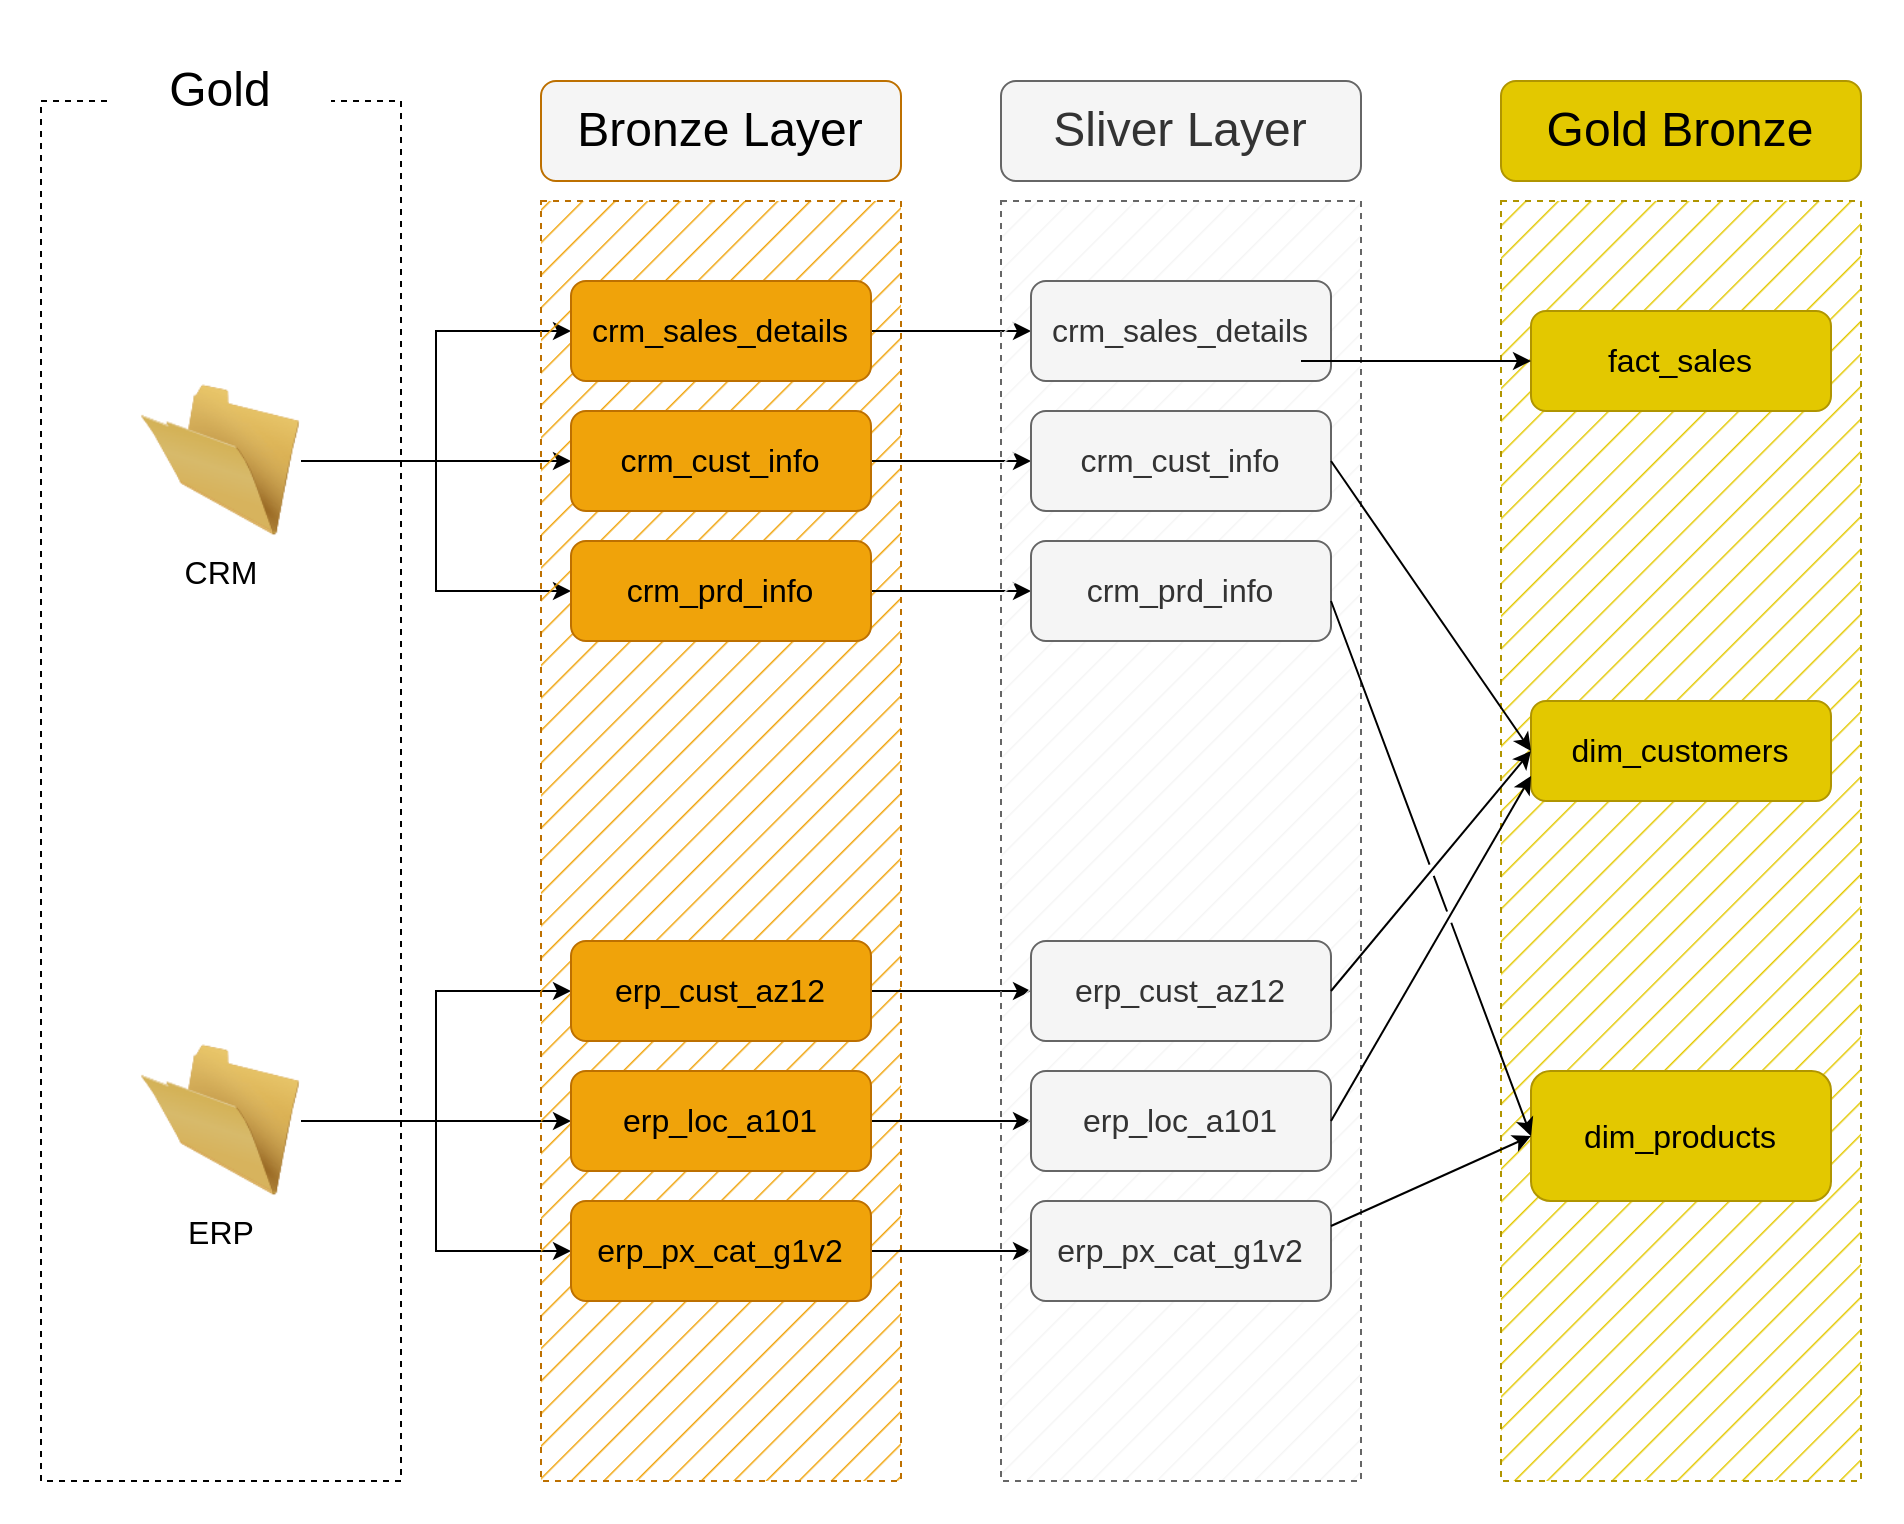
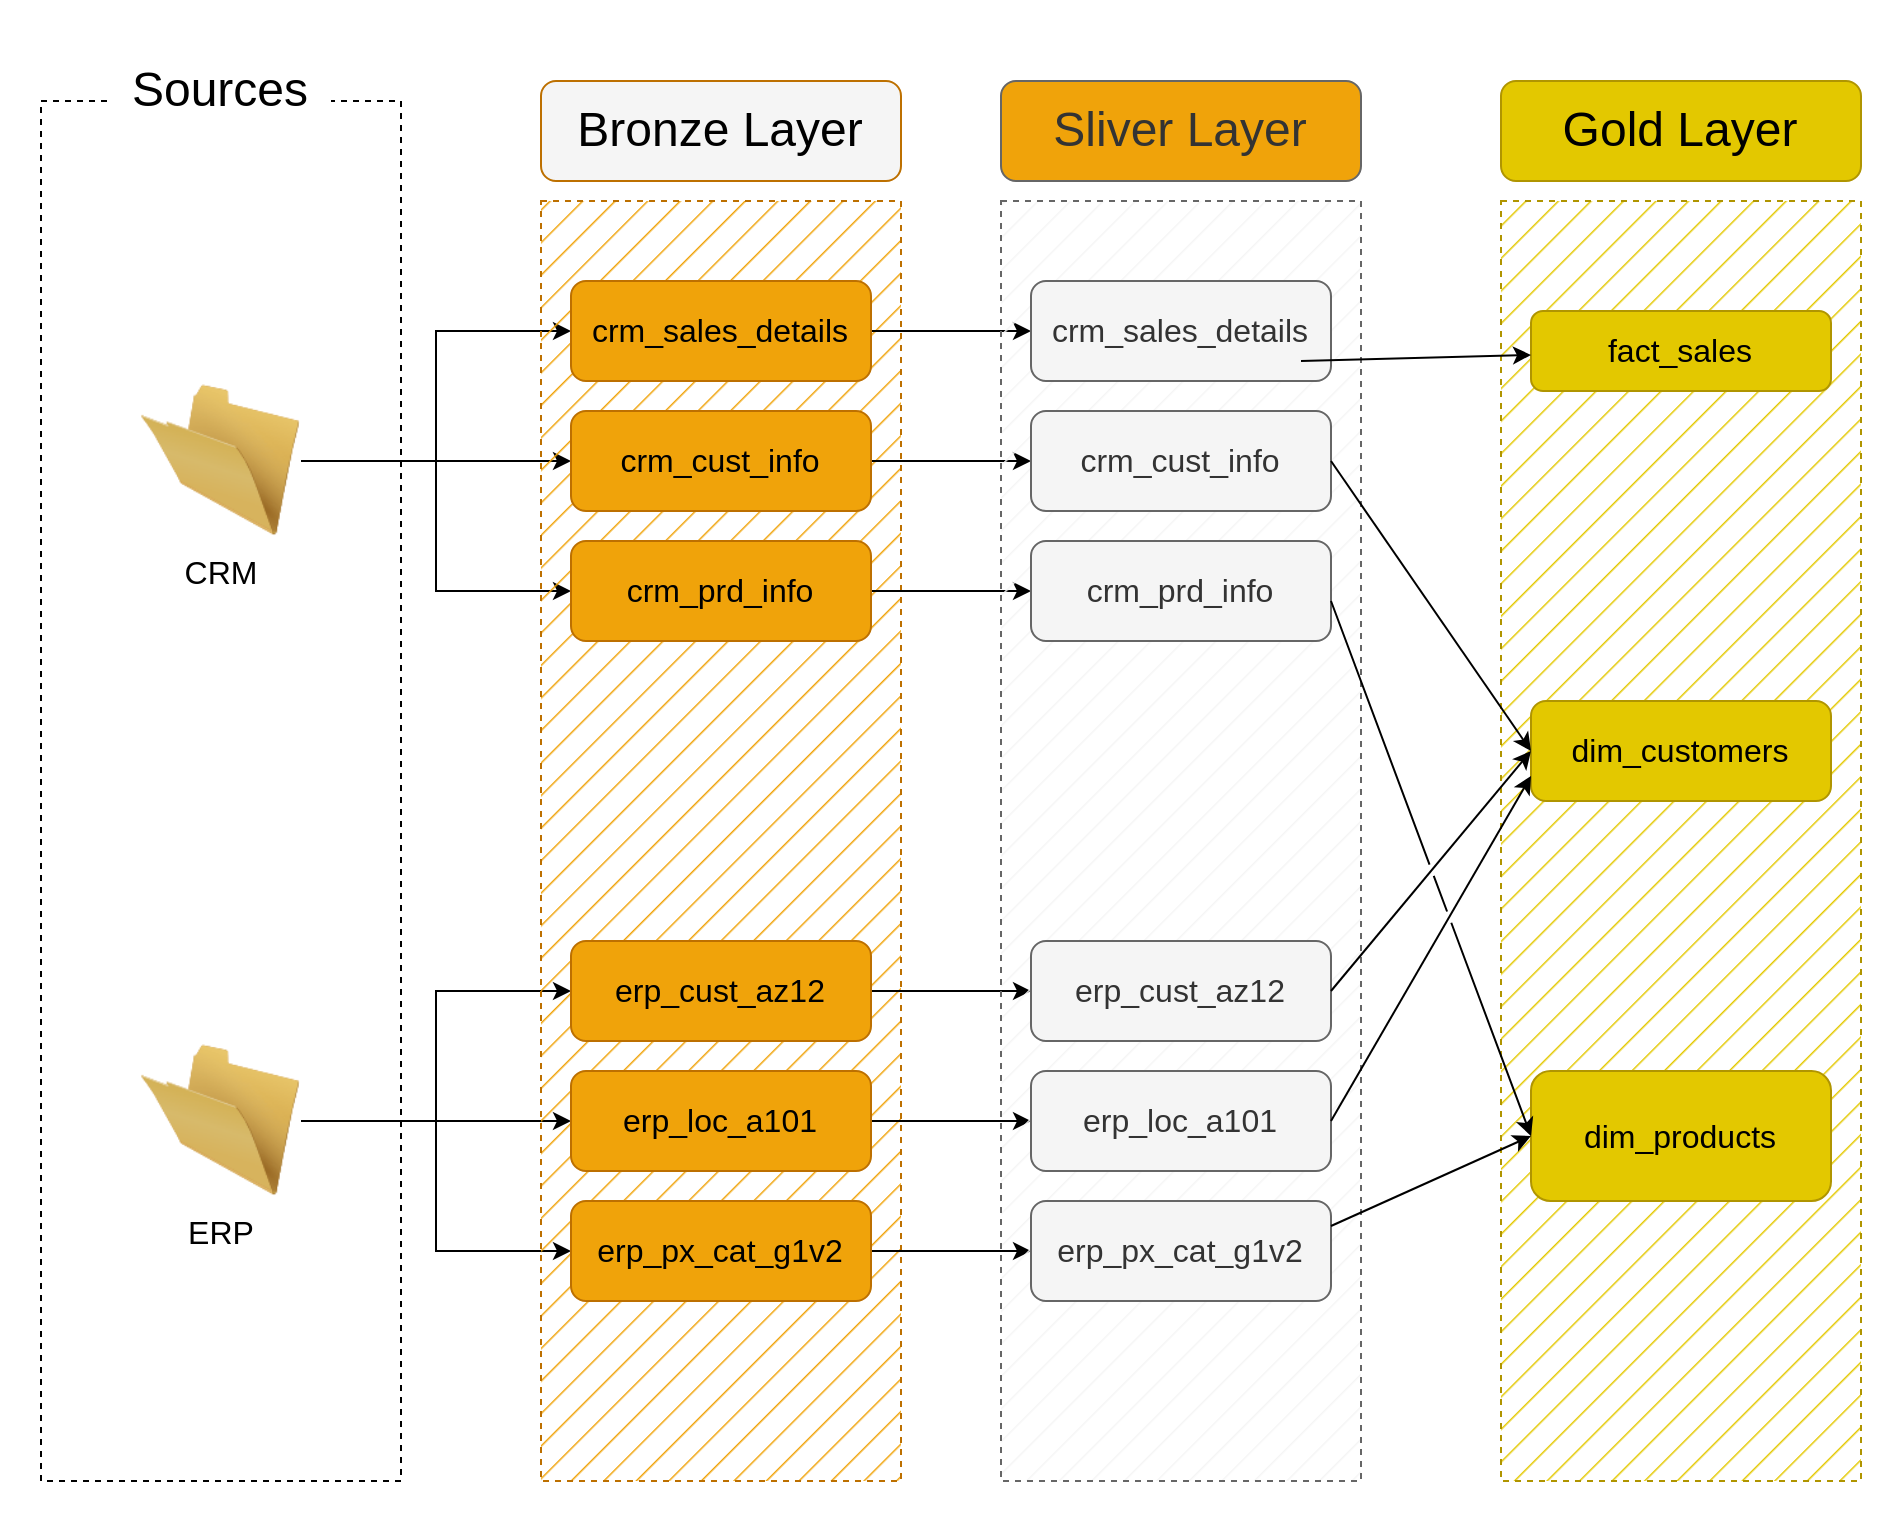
(221, 91) -> (221, 91)
(1181, 131) -> (1181, 131)
(1681, 131) -> (1681, 131)
(1681, 361) -> (1681, 351)
